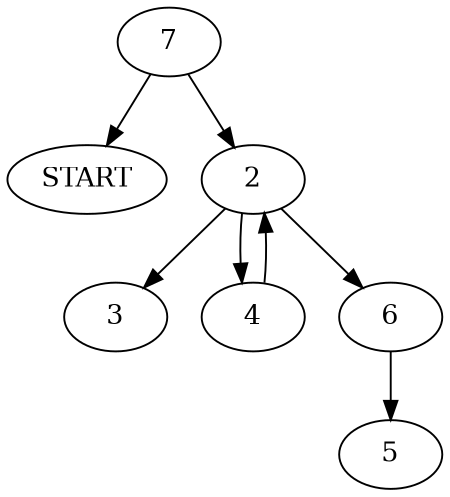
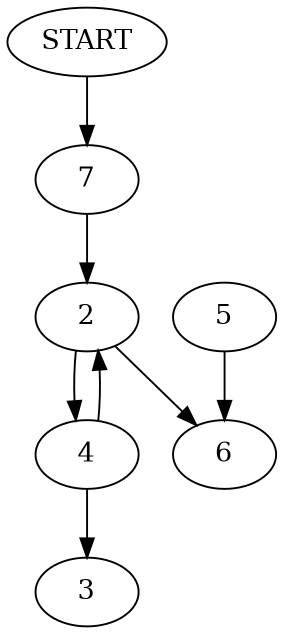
(134, 102) -> (87, 101)
(192, 241) -> (87, 514)
(391, 376) -> (225, 376)
